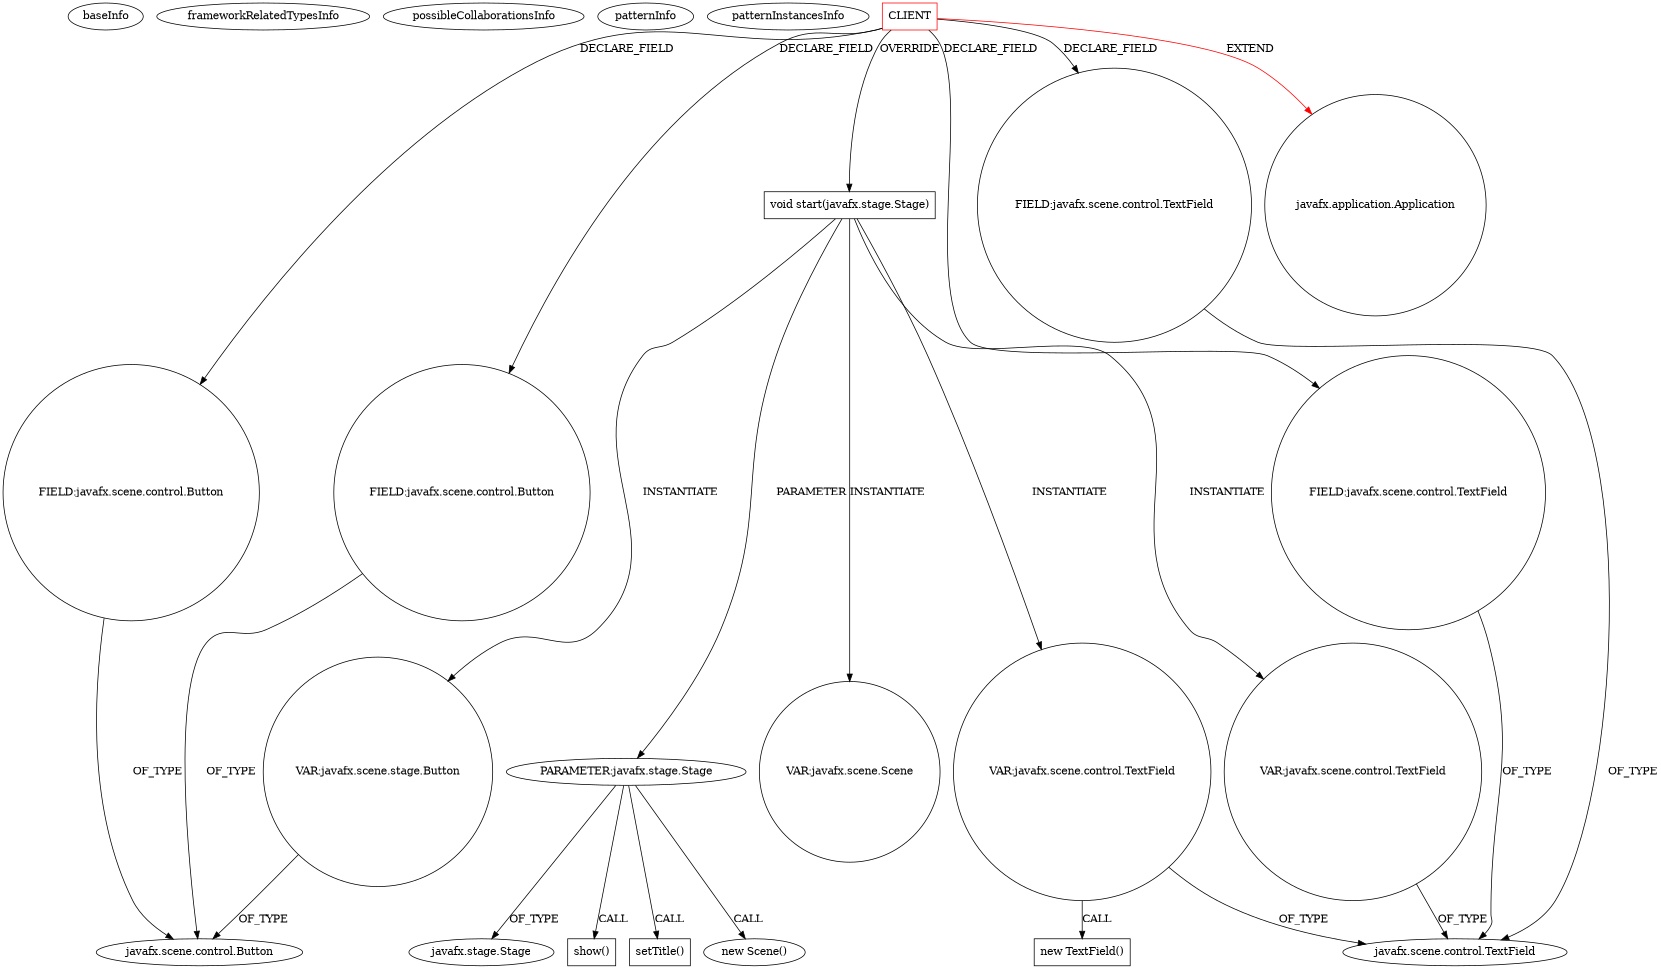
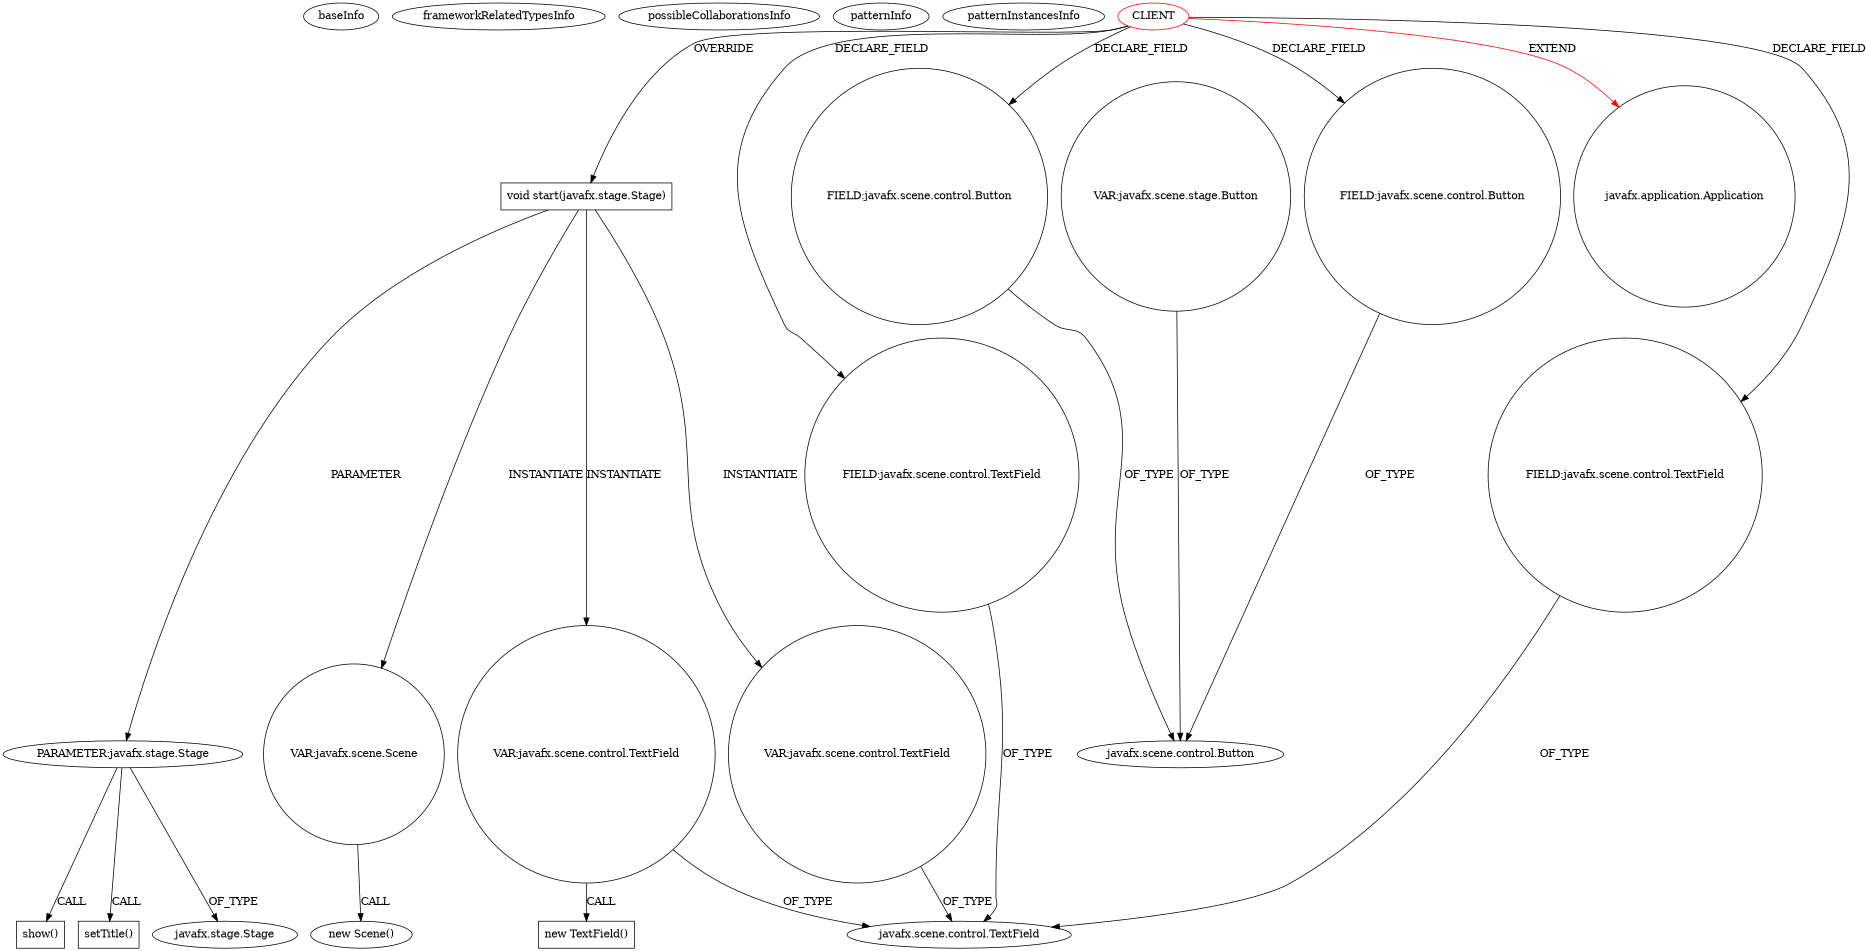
(910, 16) -> (1153, 16)
(618, 455) -> none
(688, 859) -> (359, 879)
